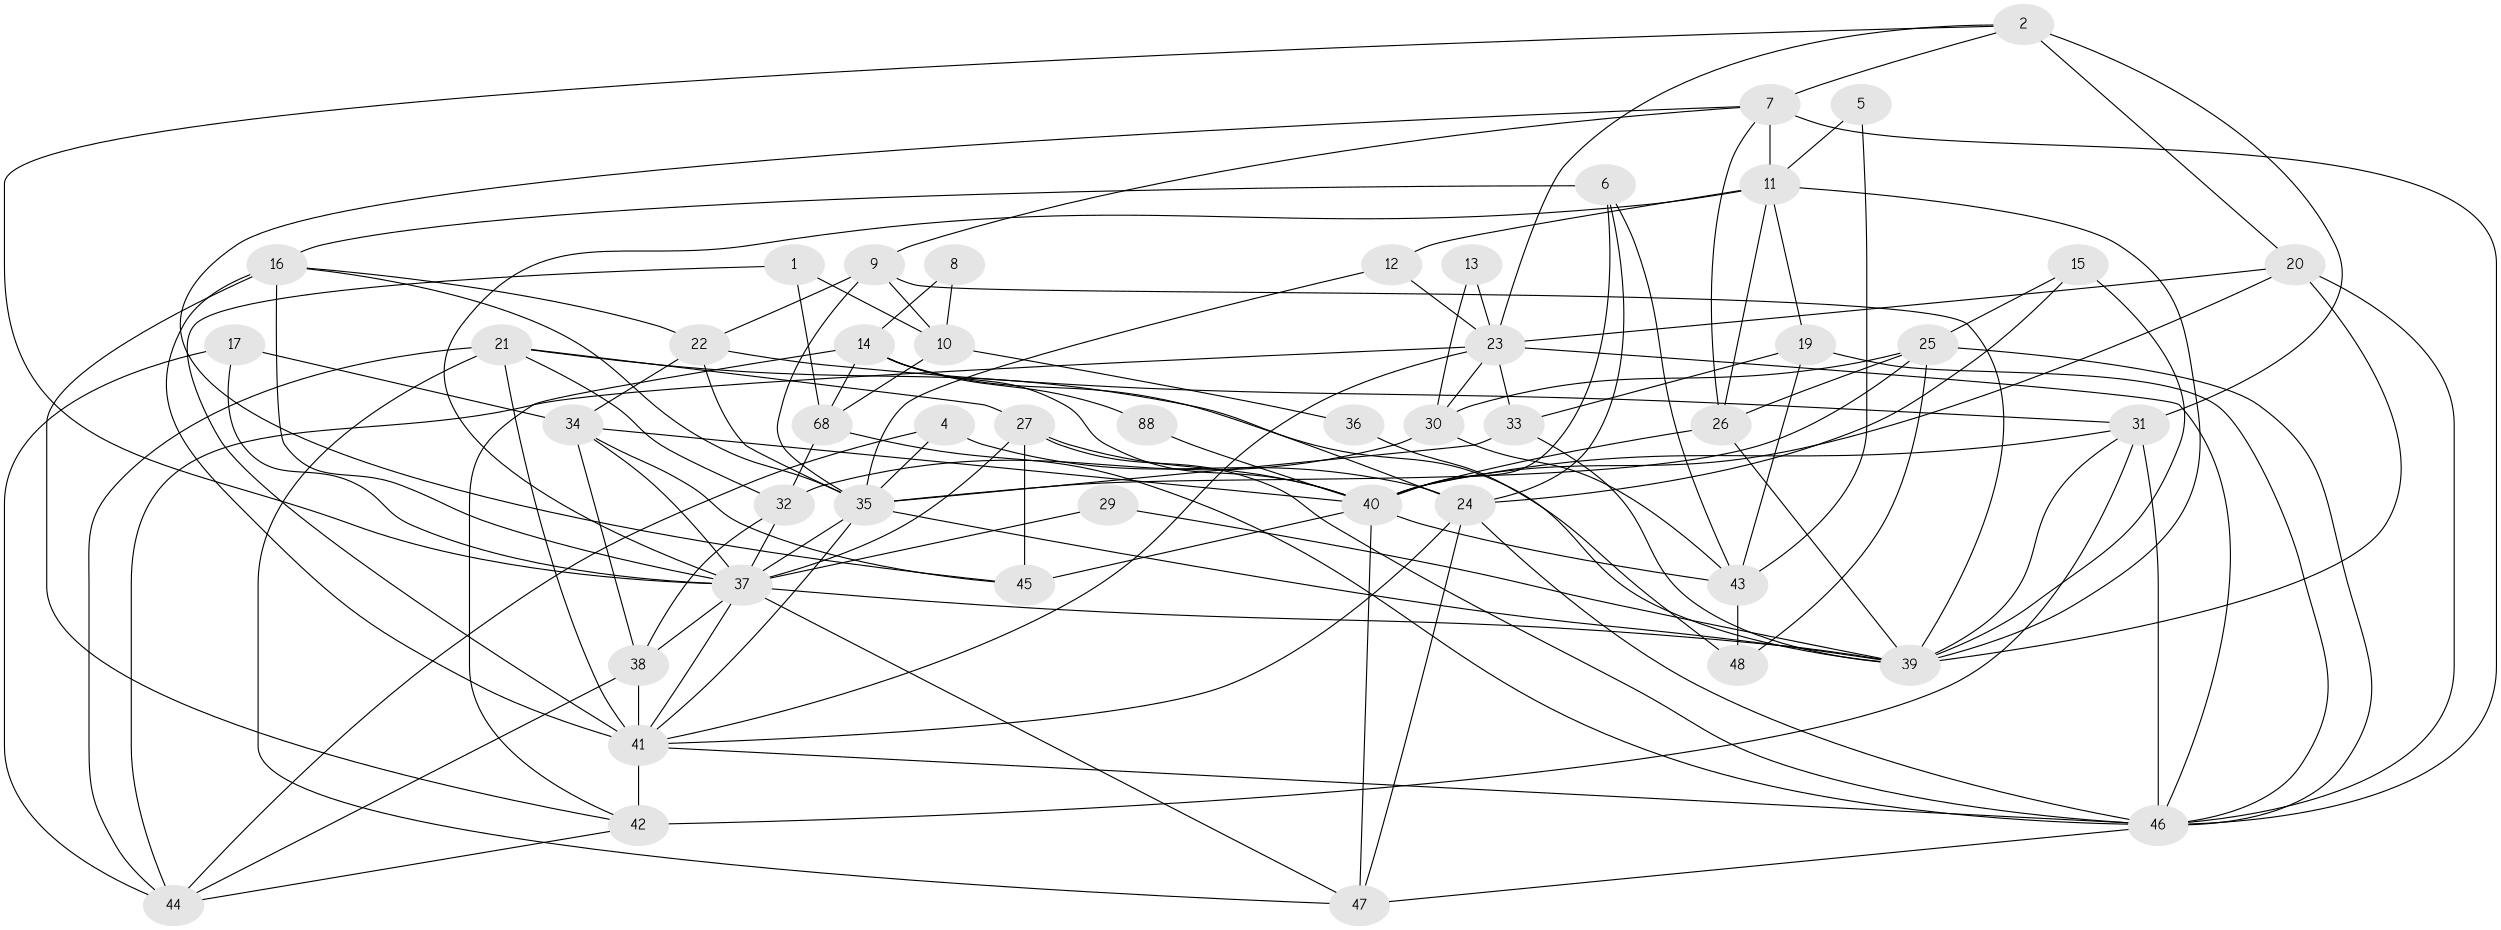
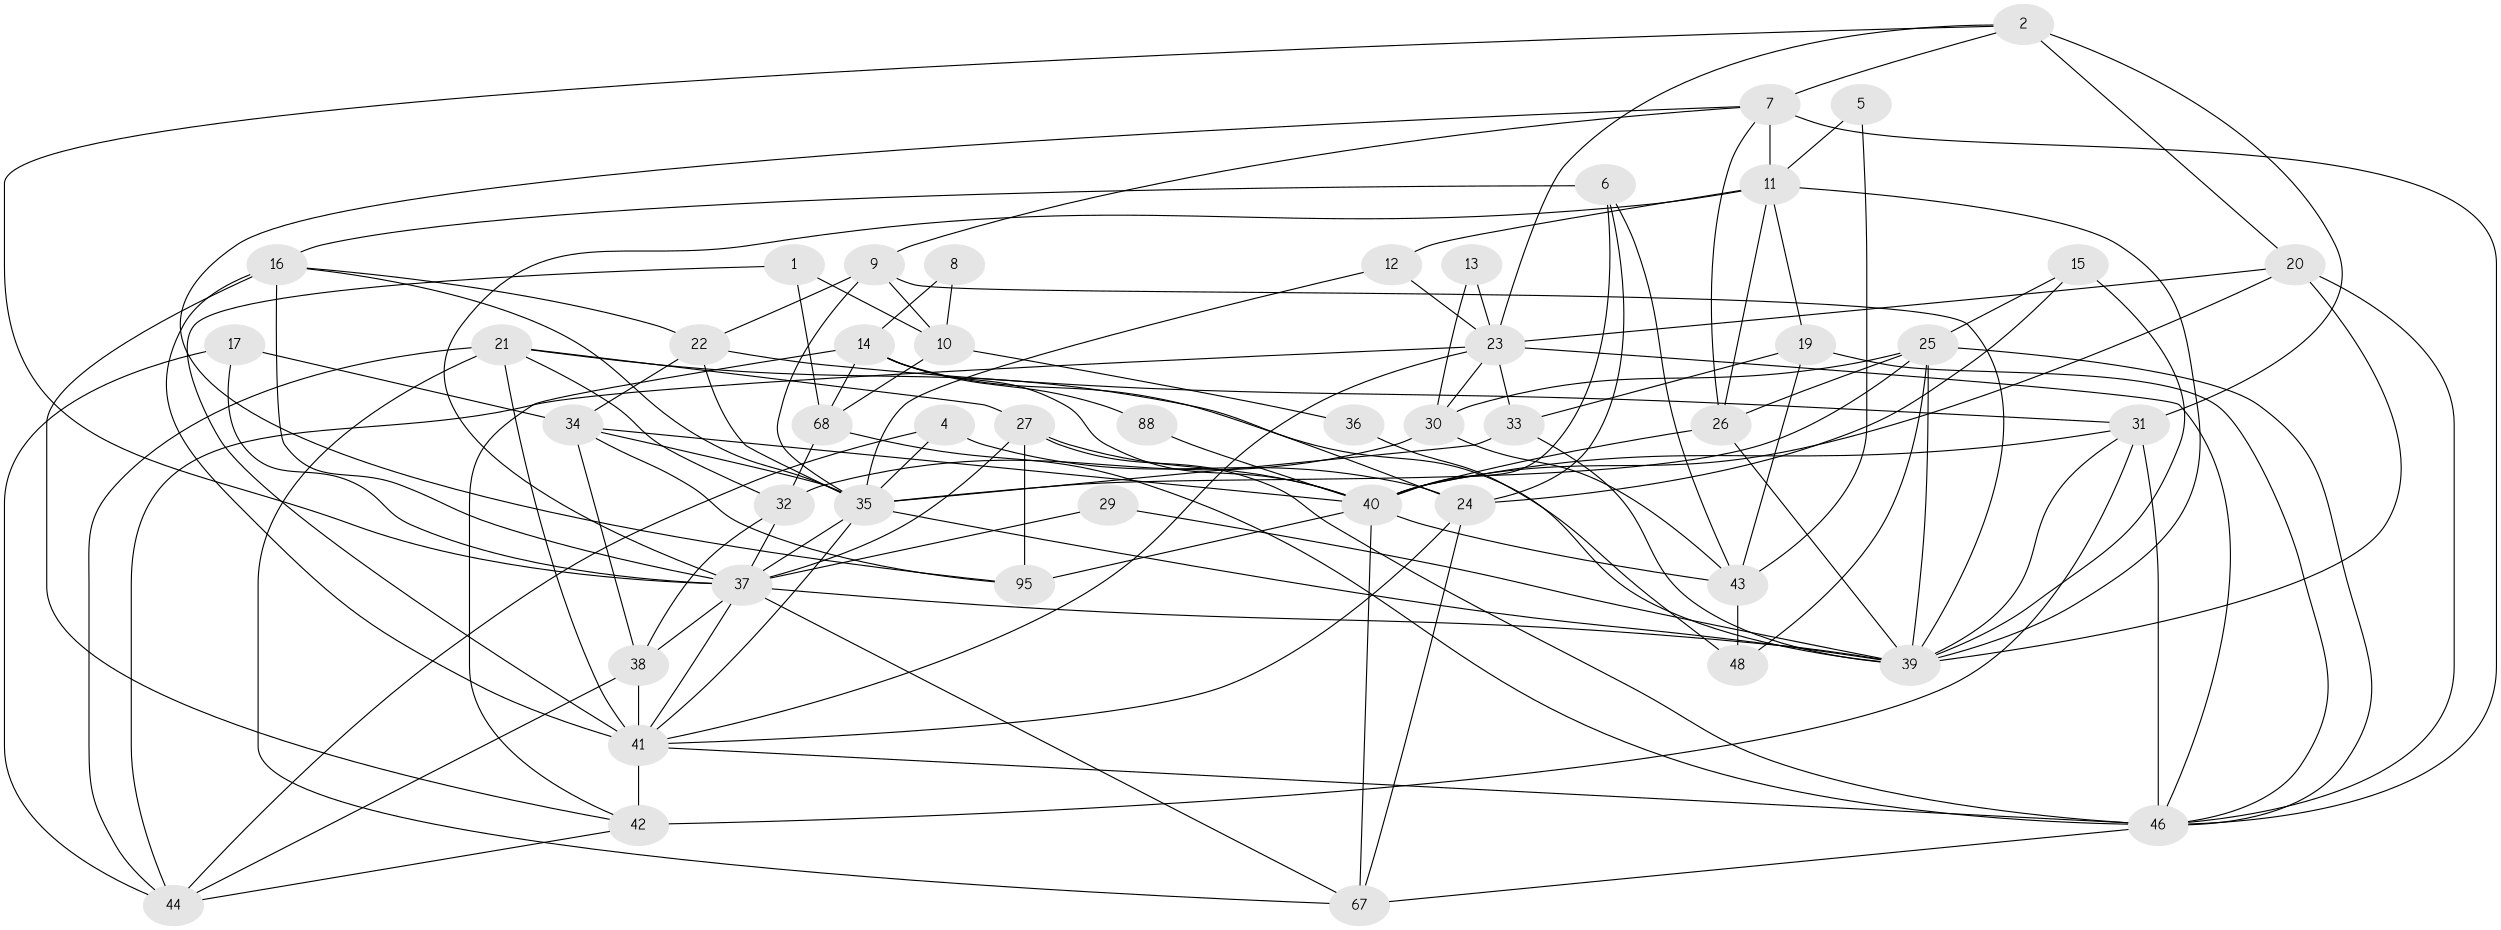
(667, 497) -> (722, 460)
none -> (1926, 506)
(1025, 585) -> (1025, 585)
(1781, 722) -> none
(1359, 906) -> (1359, 906)
